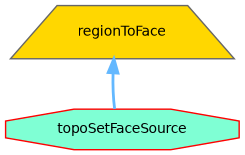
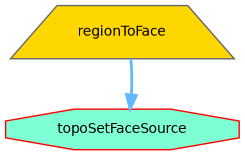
(113, 91) -> (132, 77)
